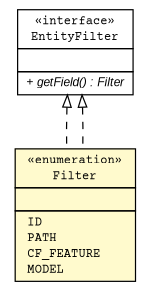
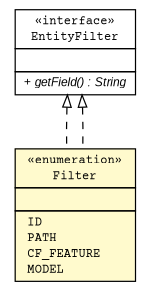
(75, 83) -> (75, 83)
